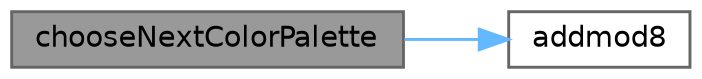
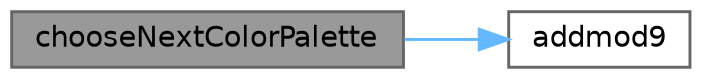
(599, 39) -> (599, 39)
